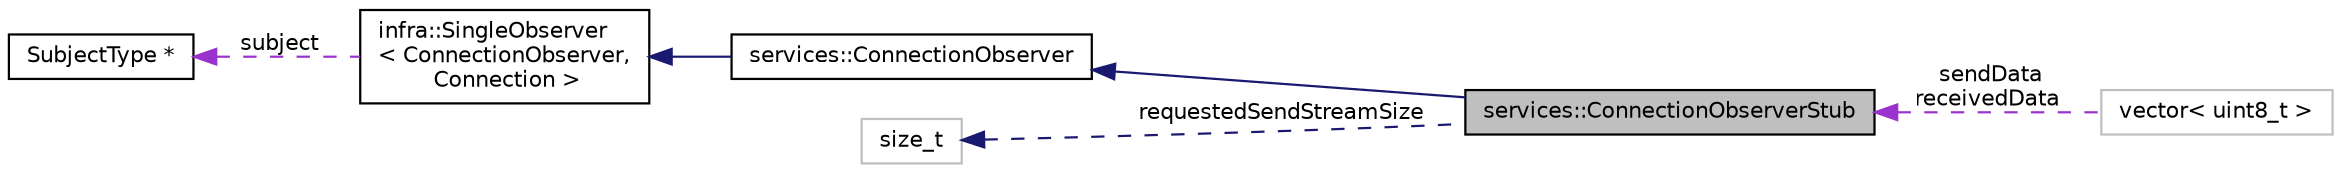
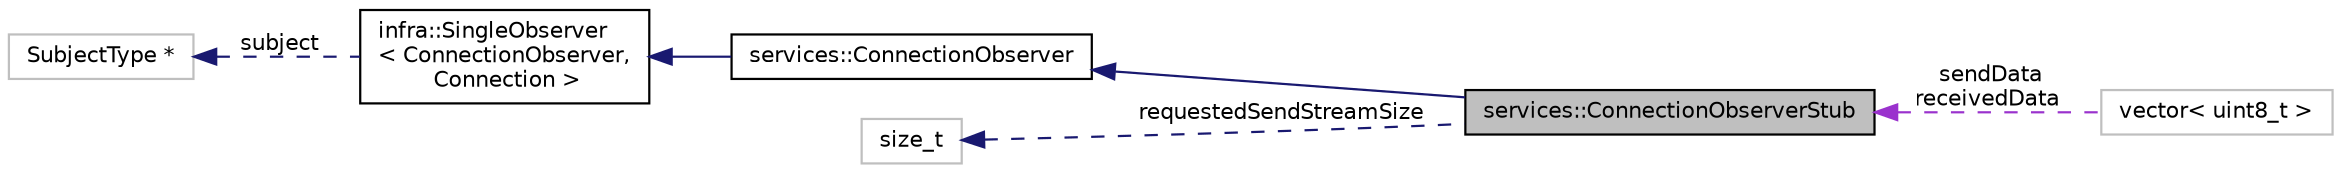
(101, 57) -> (101, 57)
(288, 57) -> (288, 57)
